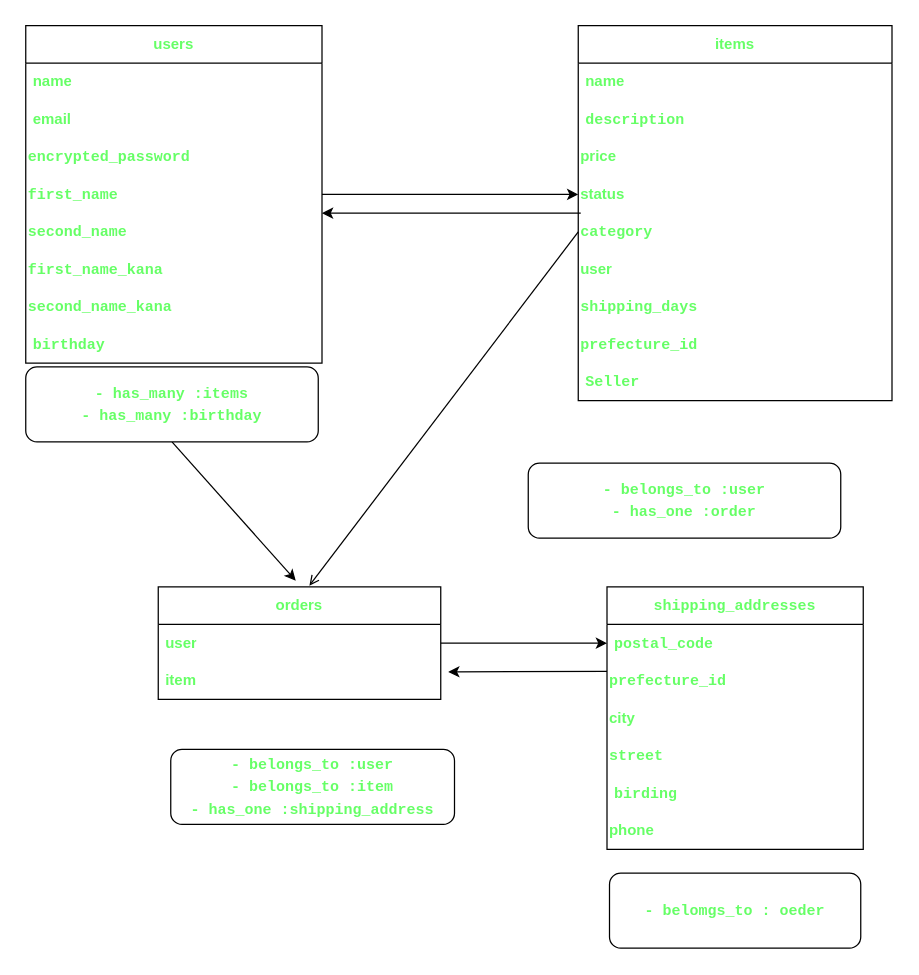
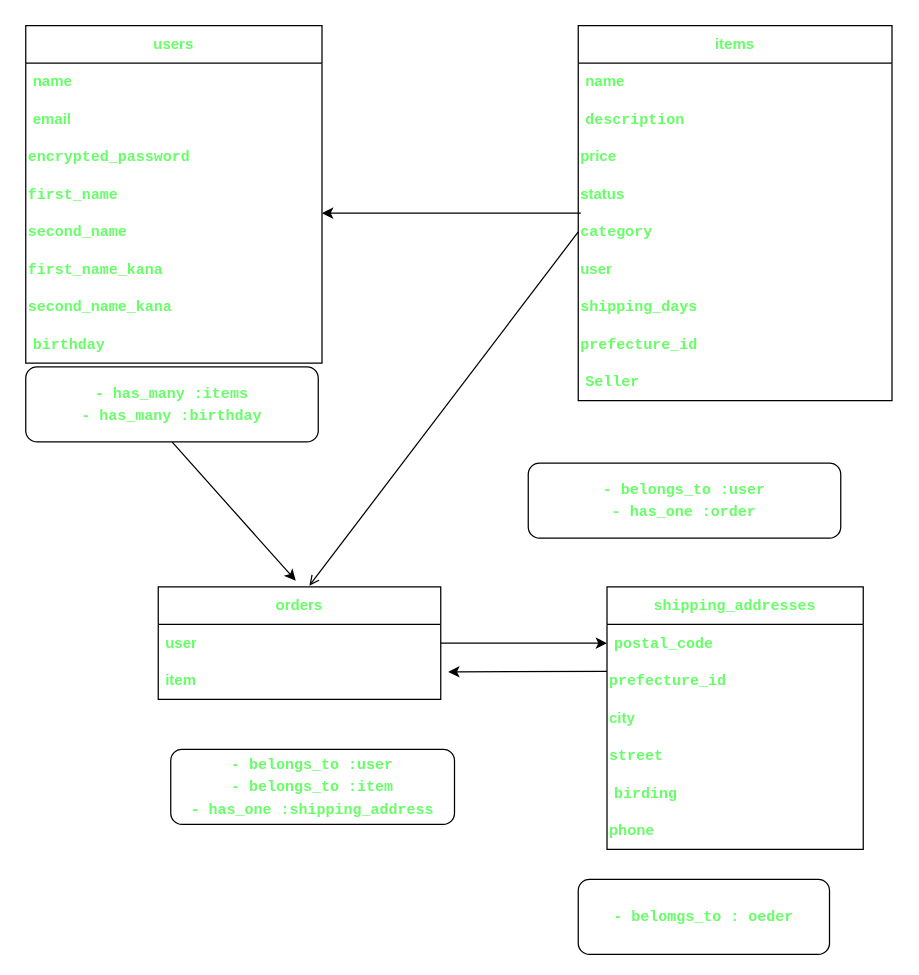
(446, 194) -> none
(735, 911) -> (704, 917)
